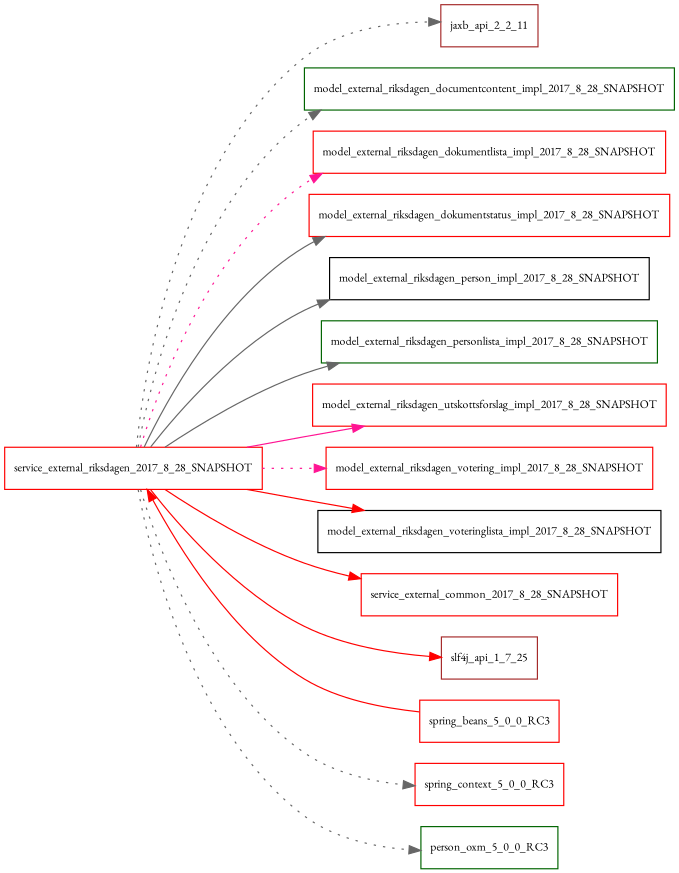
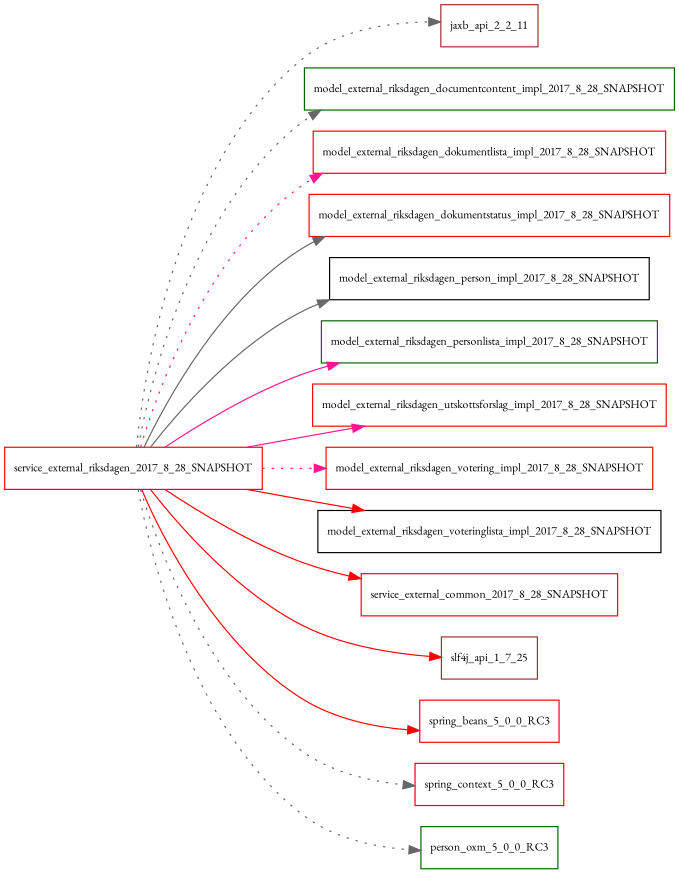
(243, 401) -> (243, 401)
(258, 643) -> (243, 649)
